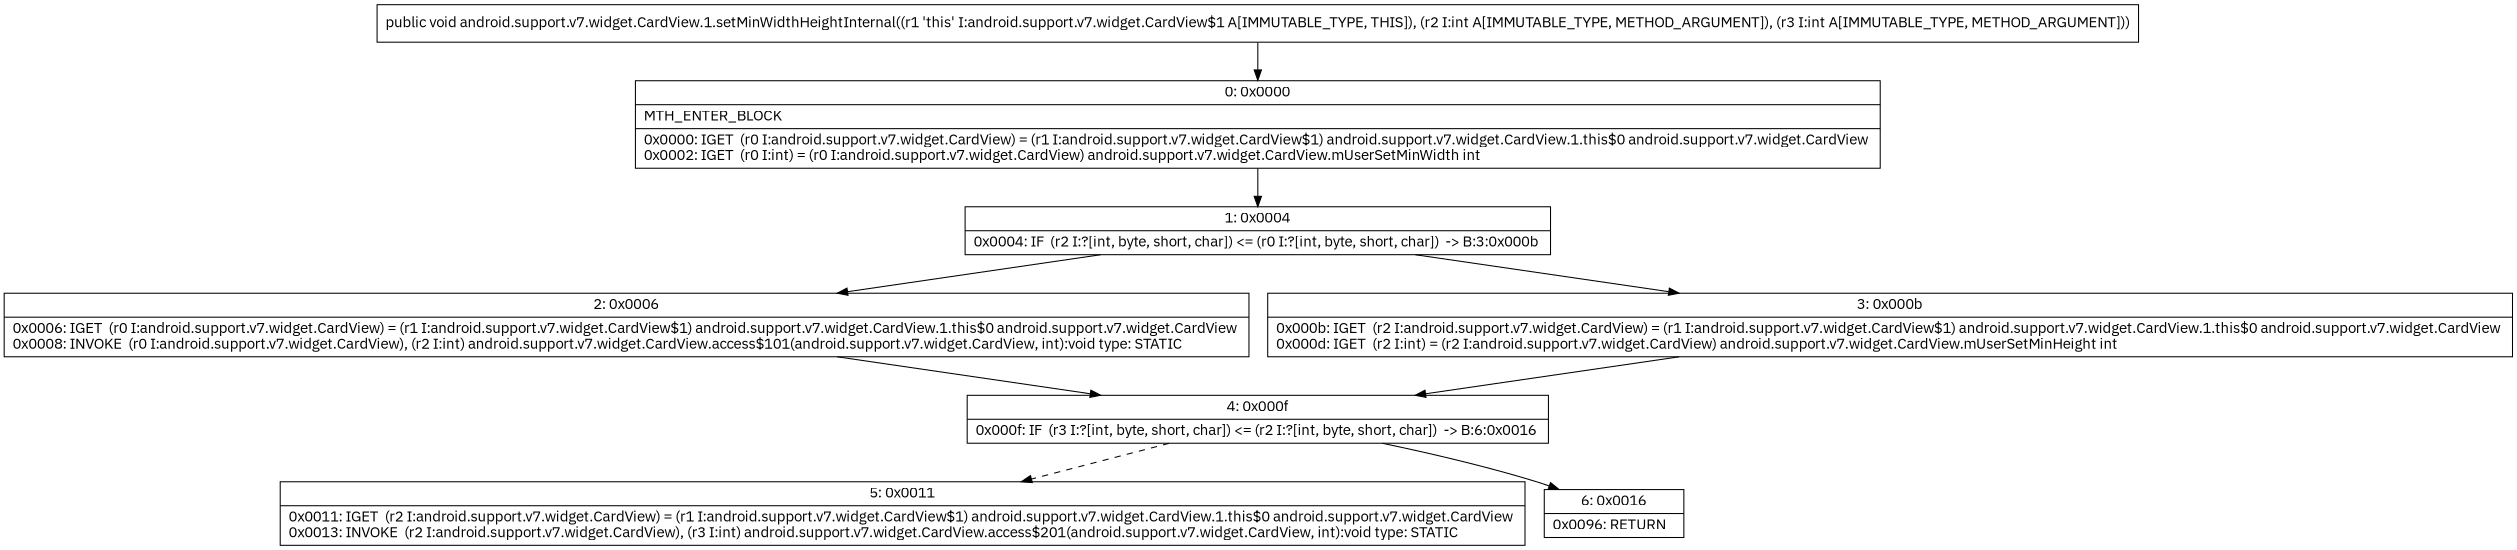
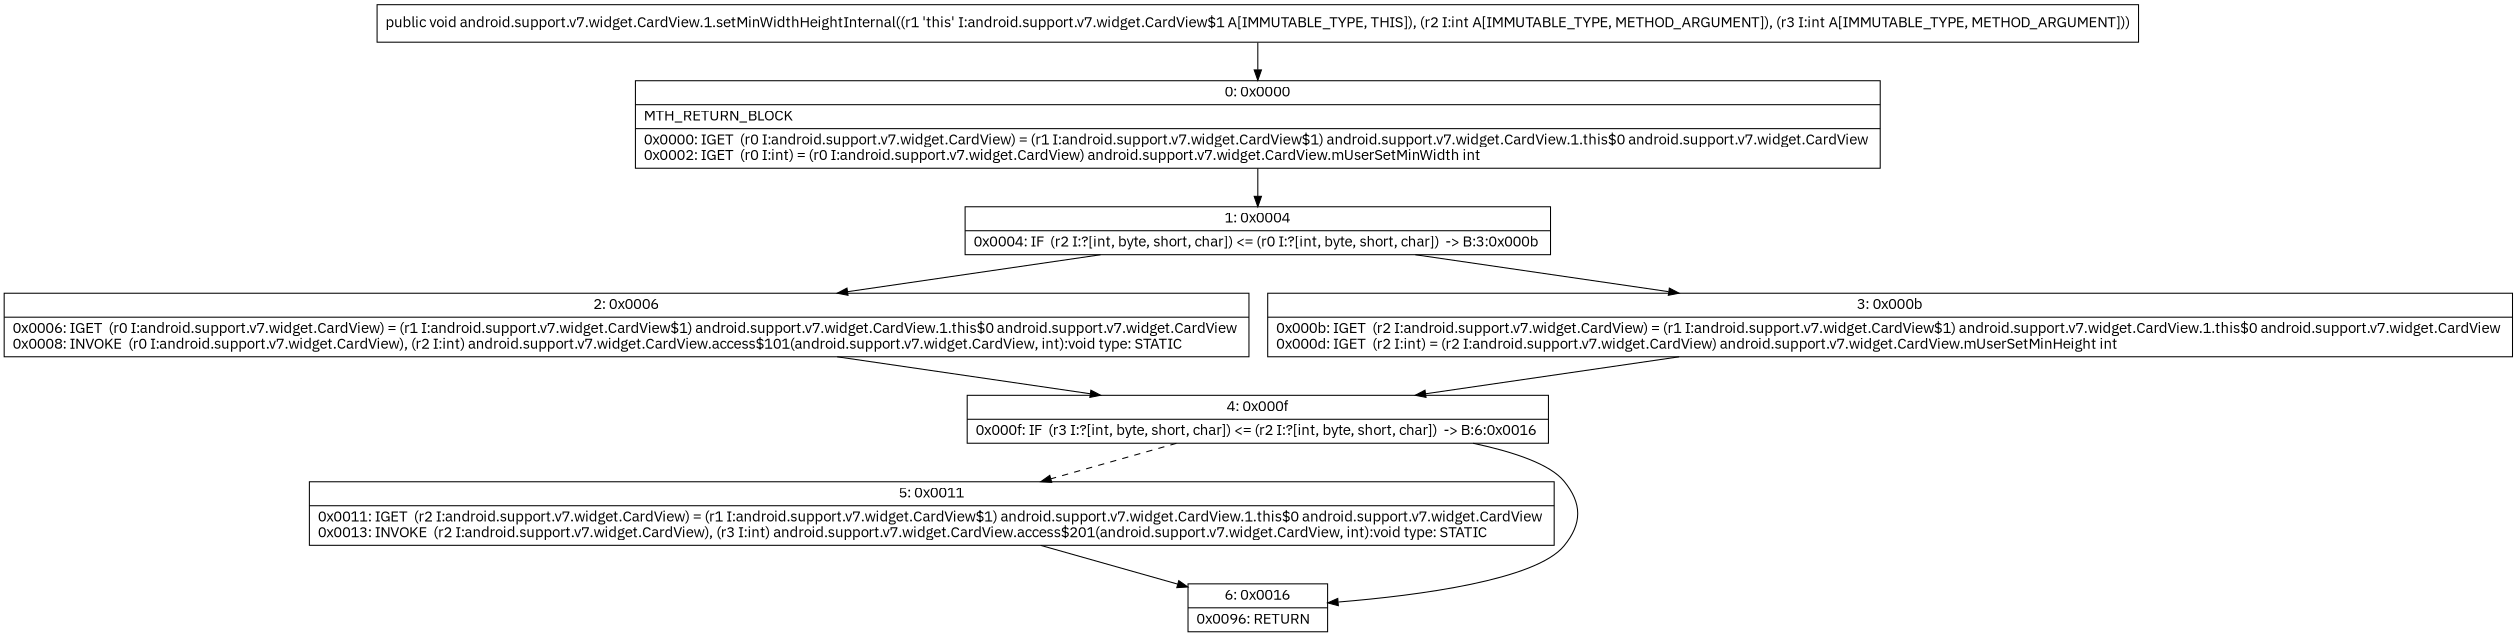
(713, 116) -> (719, 116)
none -> (1109, 565)
